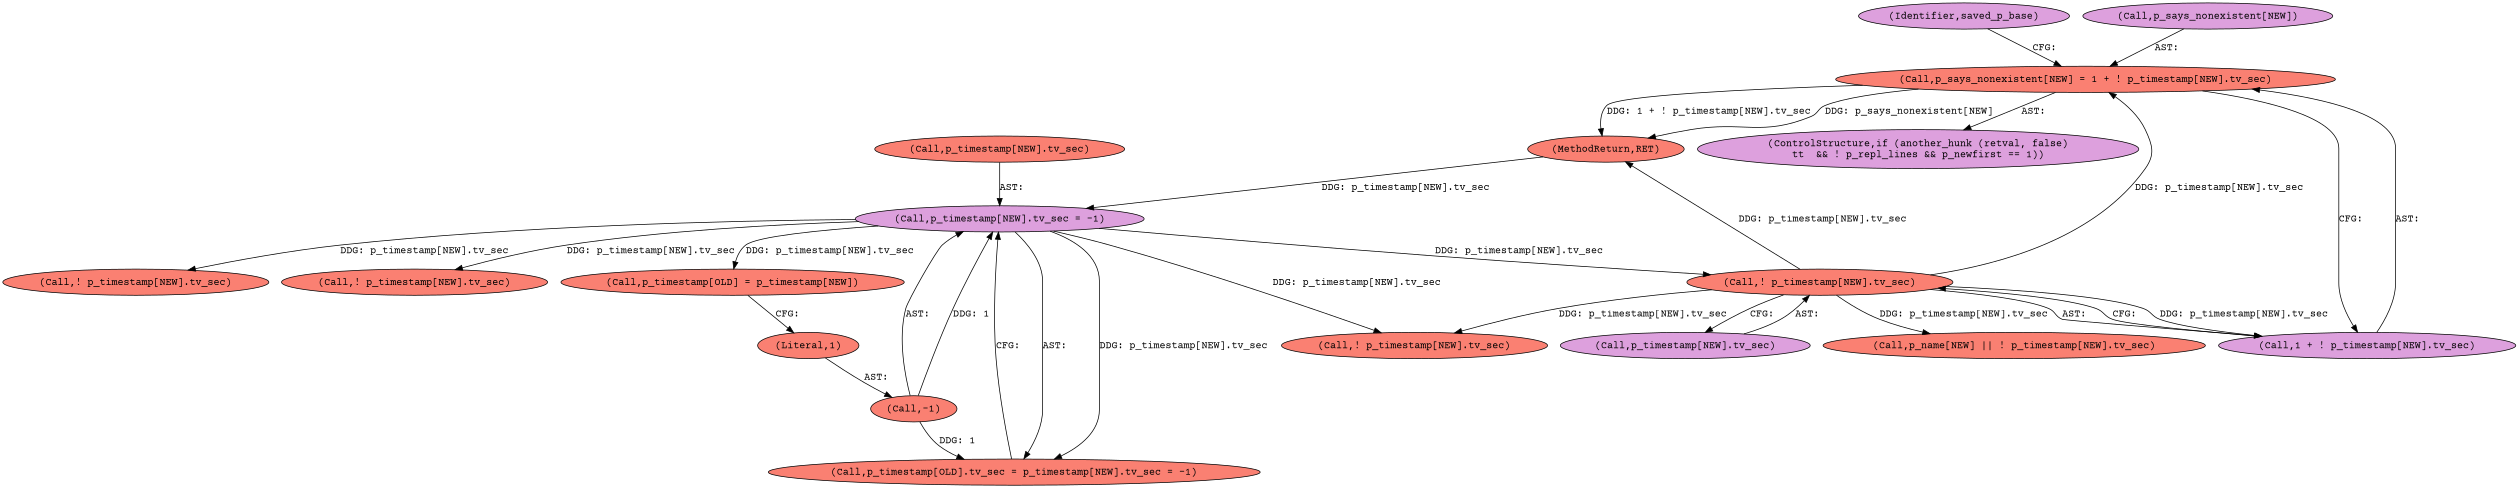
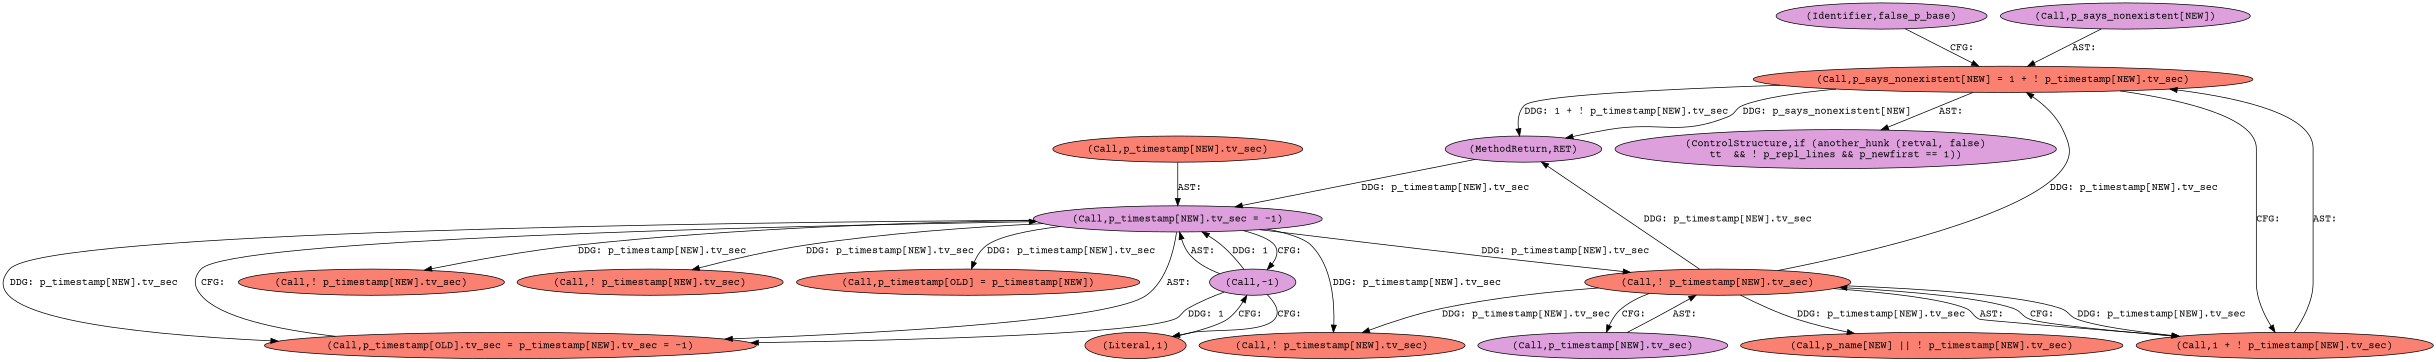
(1964, 16) -> (1882, 16)
(1606, 149) -> (1523, 149)
none -> (1269, 240)
(768, 312) -> (1242, 329)
(2367, 346) -> (2285, 346)
(880, 377) -> (1253, 314)
(914, 409) -> (1253, 282)
